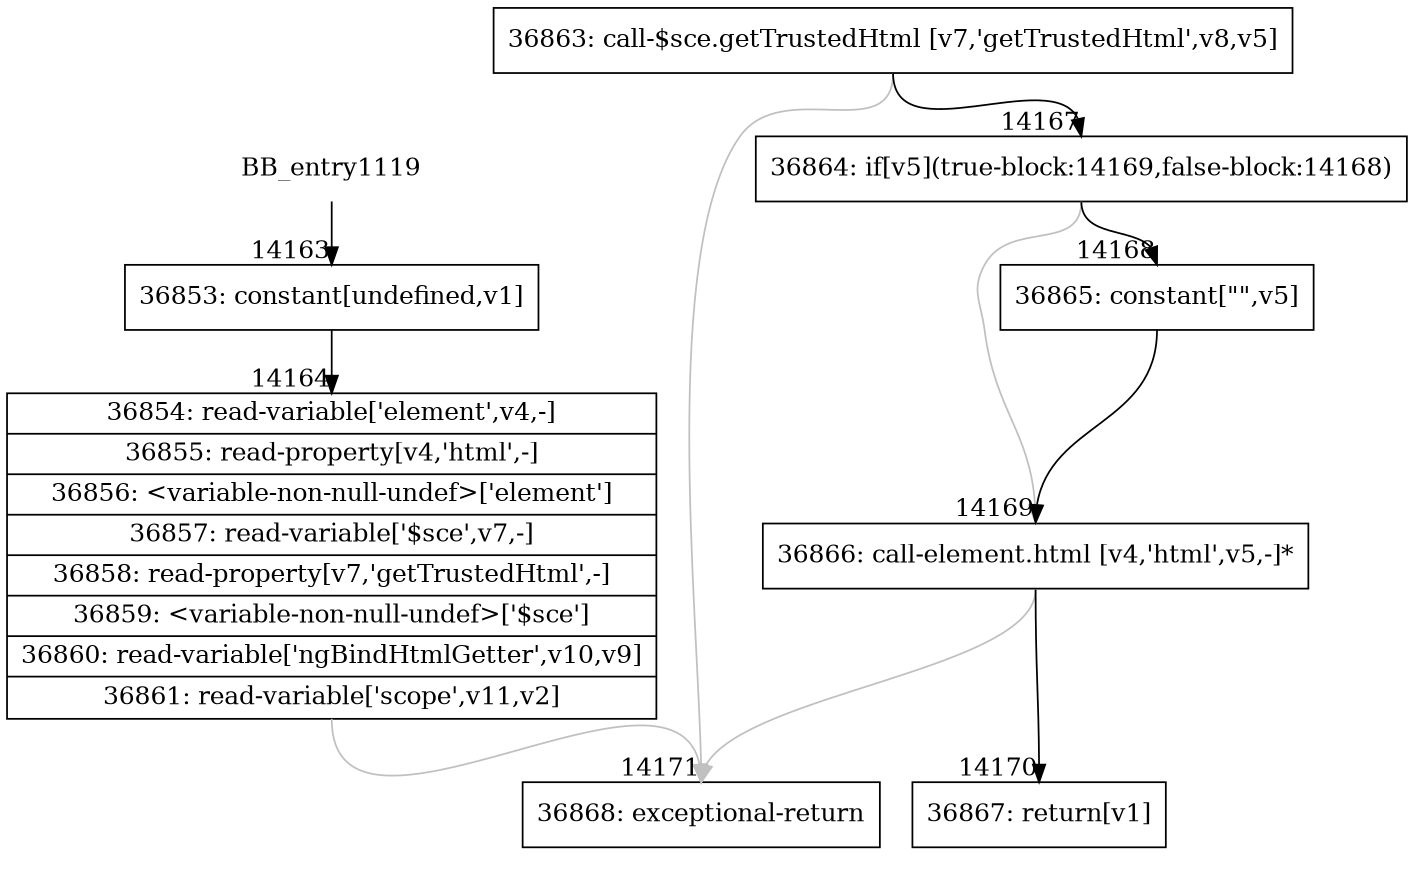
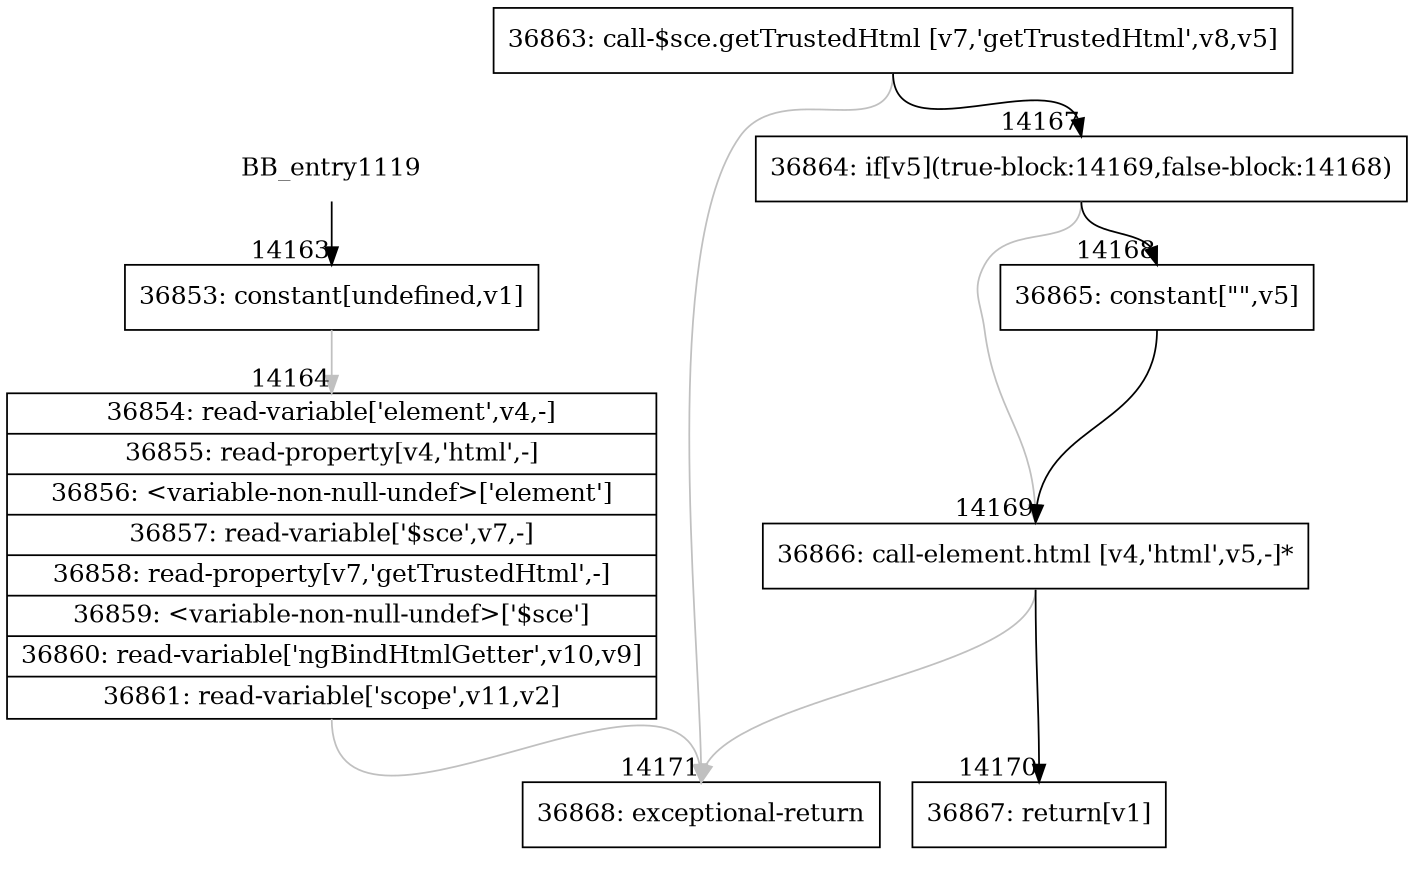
(332, 353) -> (332, 353)
